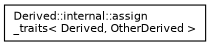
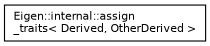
(105, 23) -> (105, 23)
